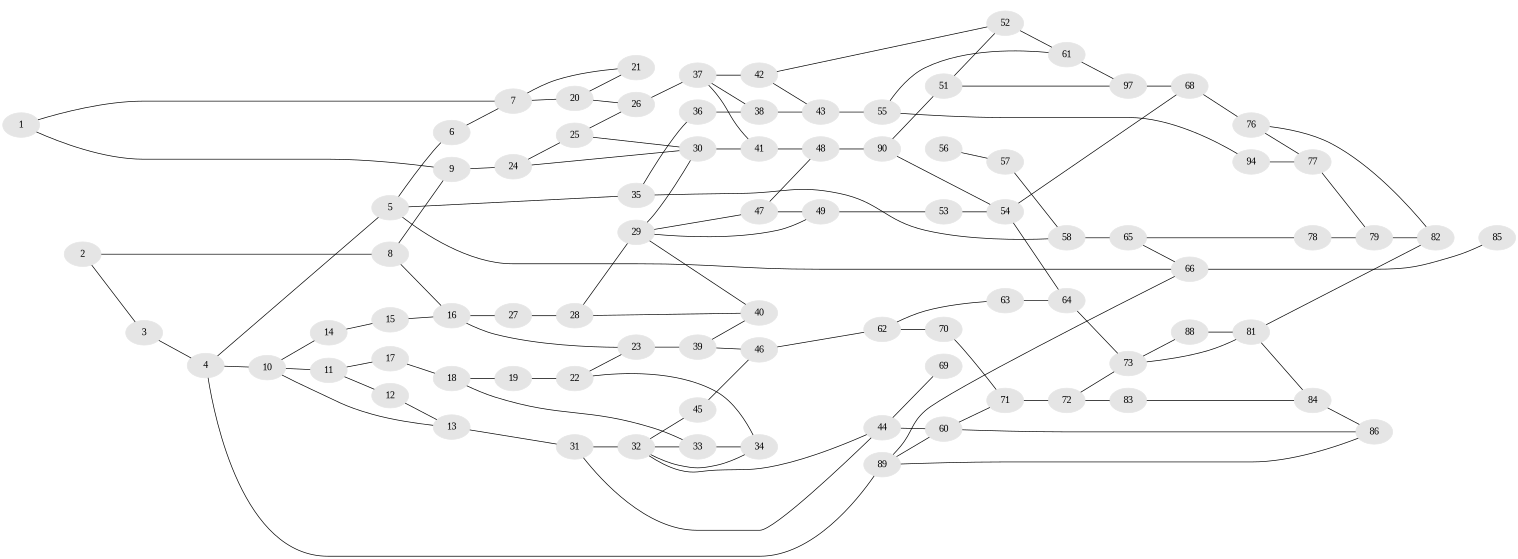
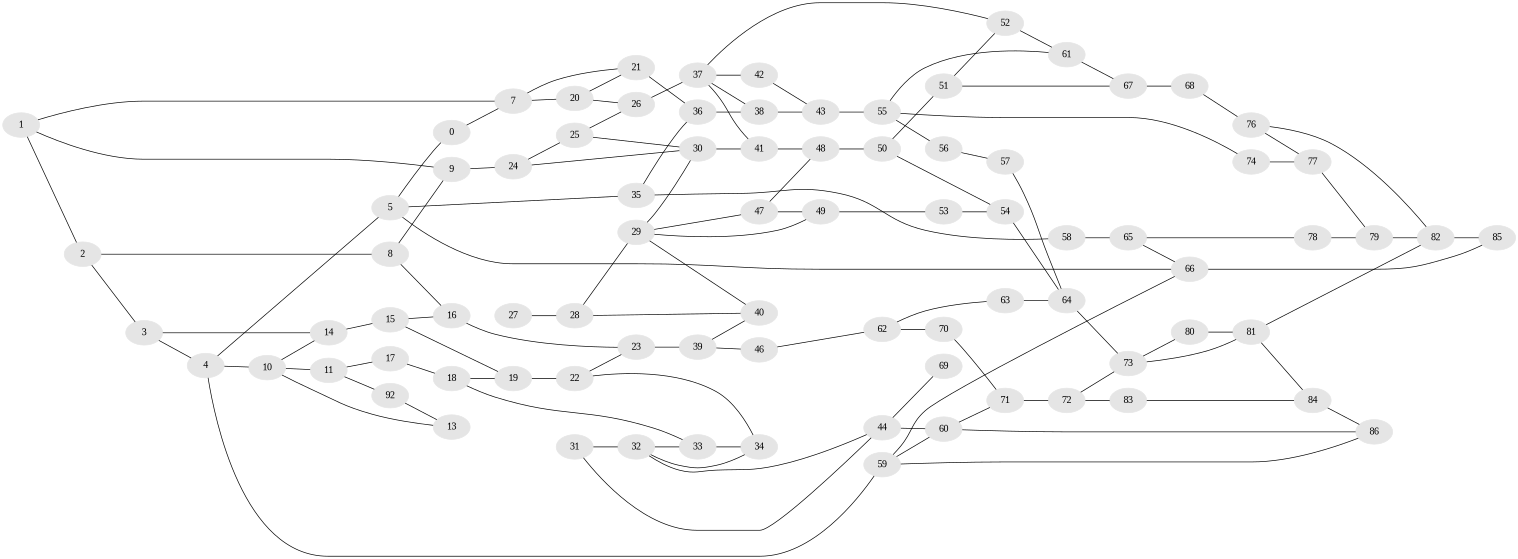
(882, 49) -> (839, 3)
(1128, 86) -> (1128, 86)
none -> (662, 87)
none -> (913, 131)
(452, 133) -> (452, 133)
(882, 149) -> (882, 149)
(1097, 149) -> none
(1251, 162) -> (1251, 162)
none -> (52, 190)
(1036, 200) -> (1039, 230)
none -> (1467, 238)
(483, 316) -> none
(1190, 332) -> (1190, 332)
none -> (236, 333)
none -> (452, 349)
(390, 396) -> (390, 396)
(698, 410) -> none
(513, 437) -> none
(882, 465) -> (882, 465)
